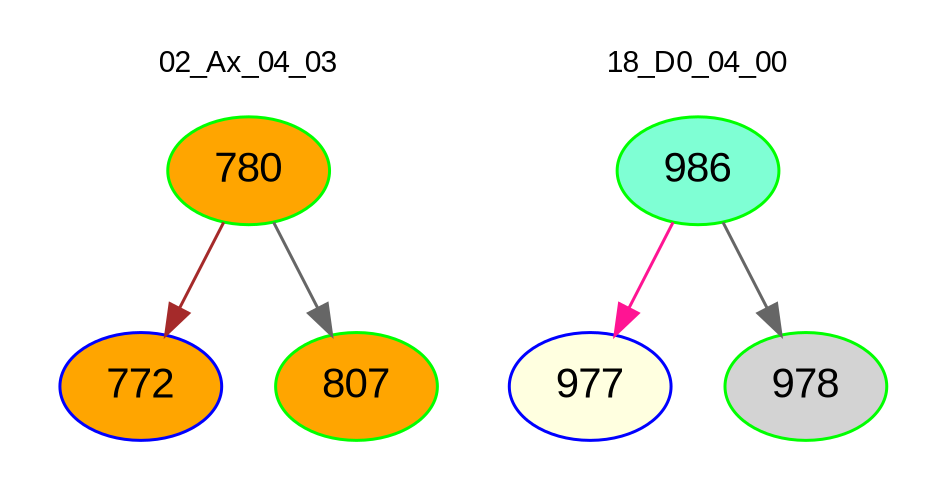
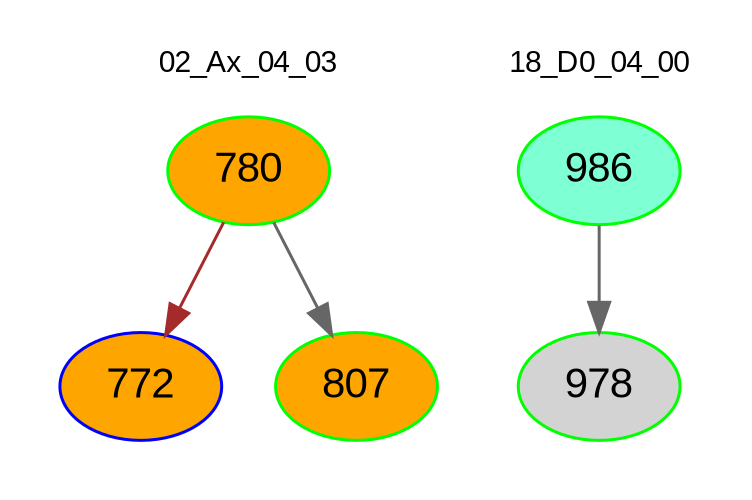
(590, 386) -> none
